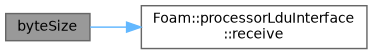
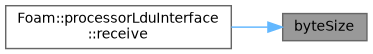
(108, 27) -> (250, 27)
